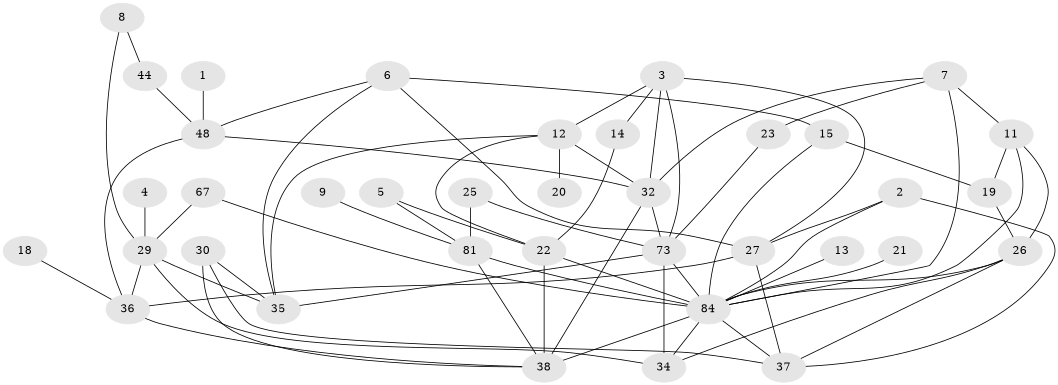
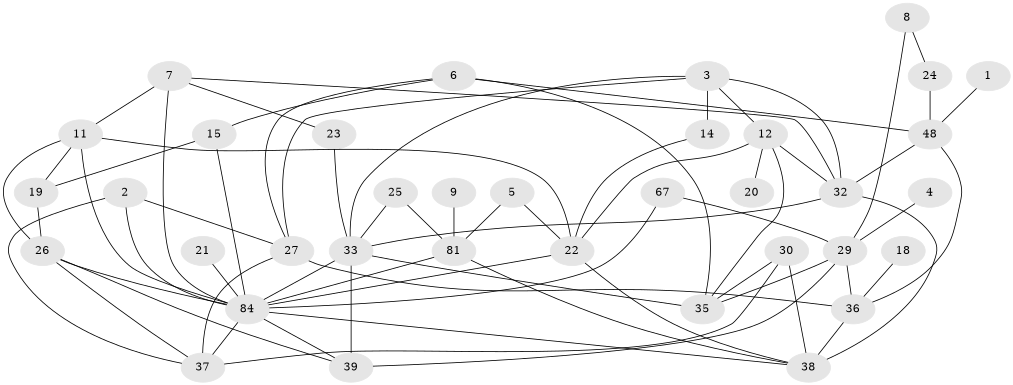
(145, 76) -> (930, 76)
none -> (357, 149)
(664, 251) -> (351, 251)
(842, 251) -> none
(664, 368) -> (351, 368)
